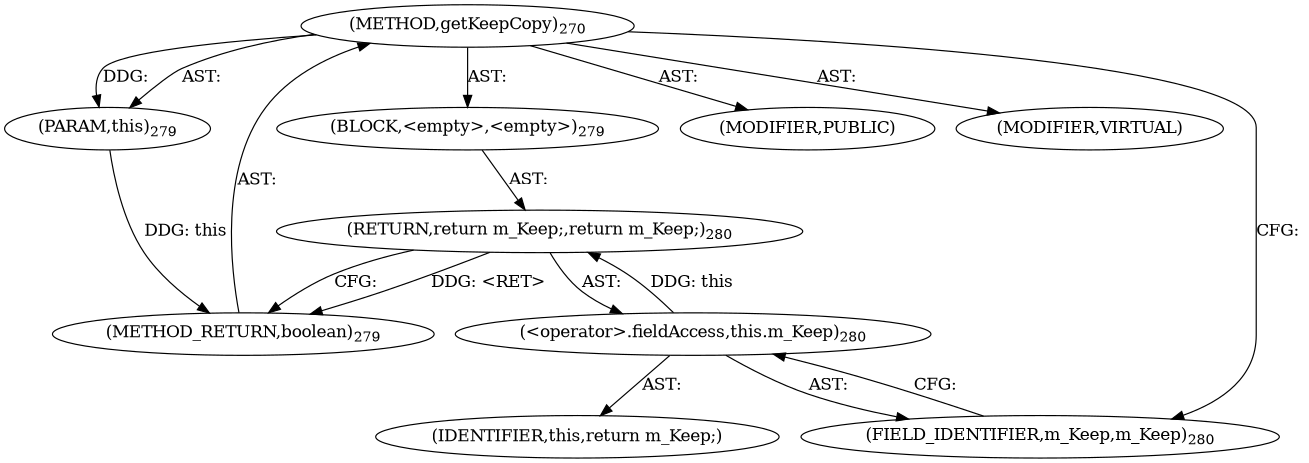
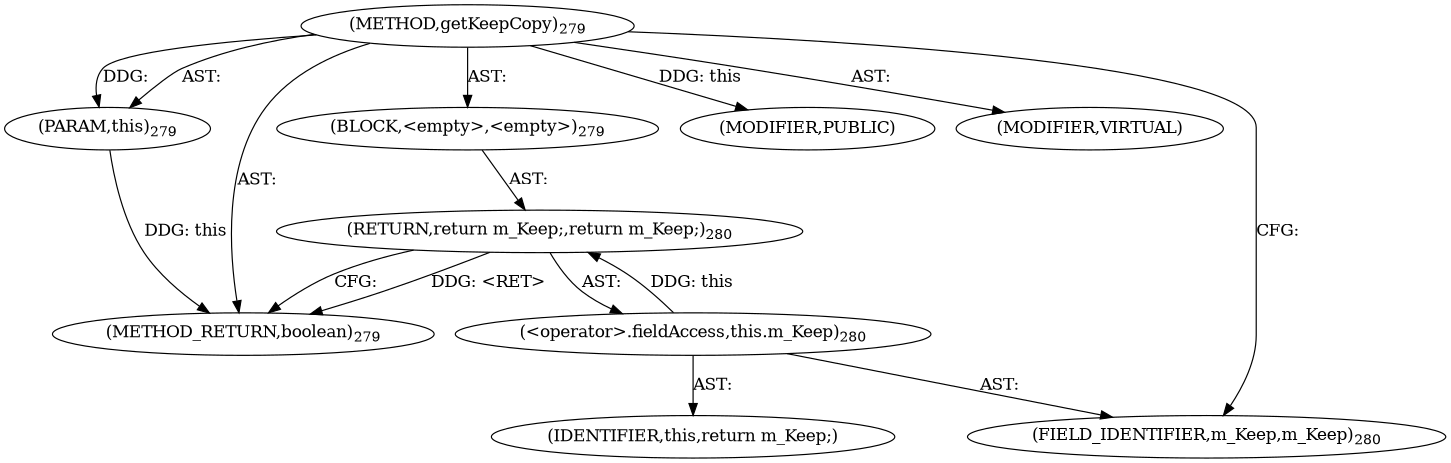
(573, 24) -> (573, 24)
(681, 77) -> (700, 77)
(244, 152) -> (248, 141)
(885, 384) -> none
